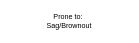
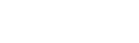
(69, 21) -> none
